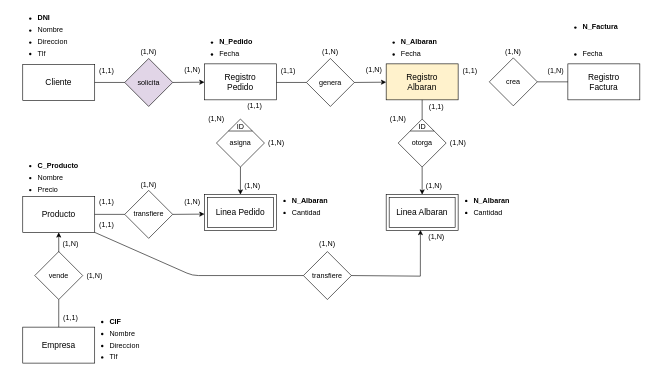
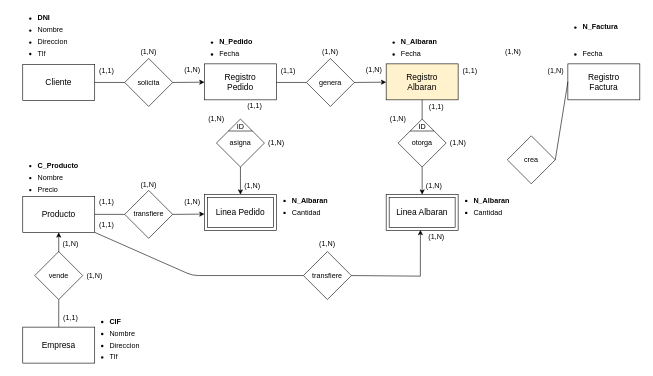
(513, 82) -> (531, 160)
(149, 83) -> (149, 83)
